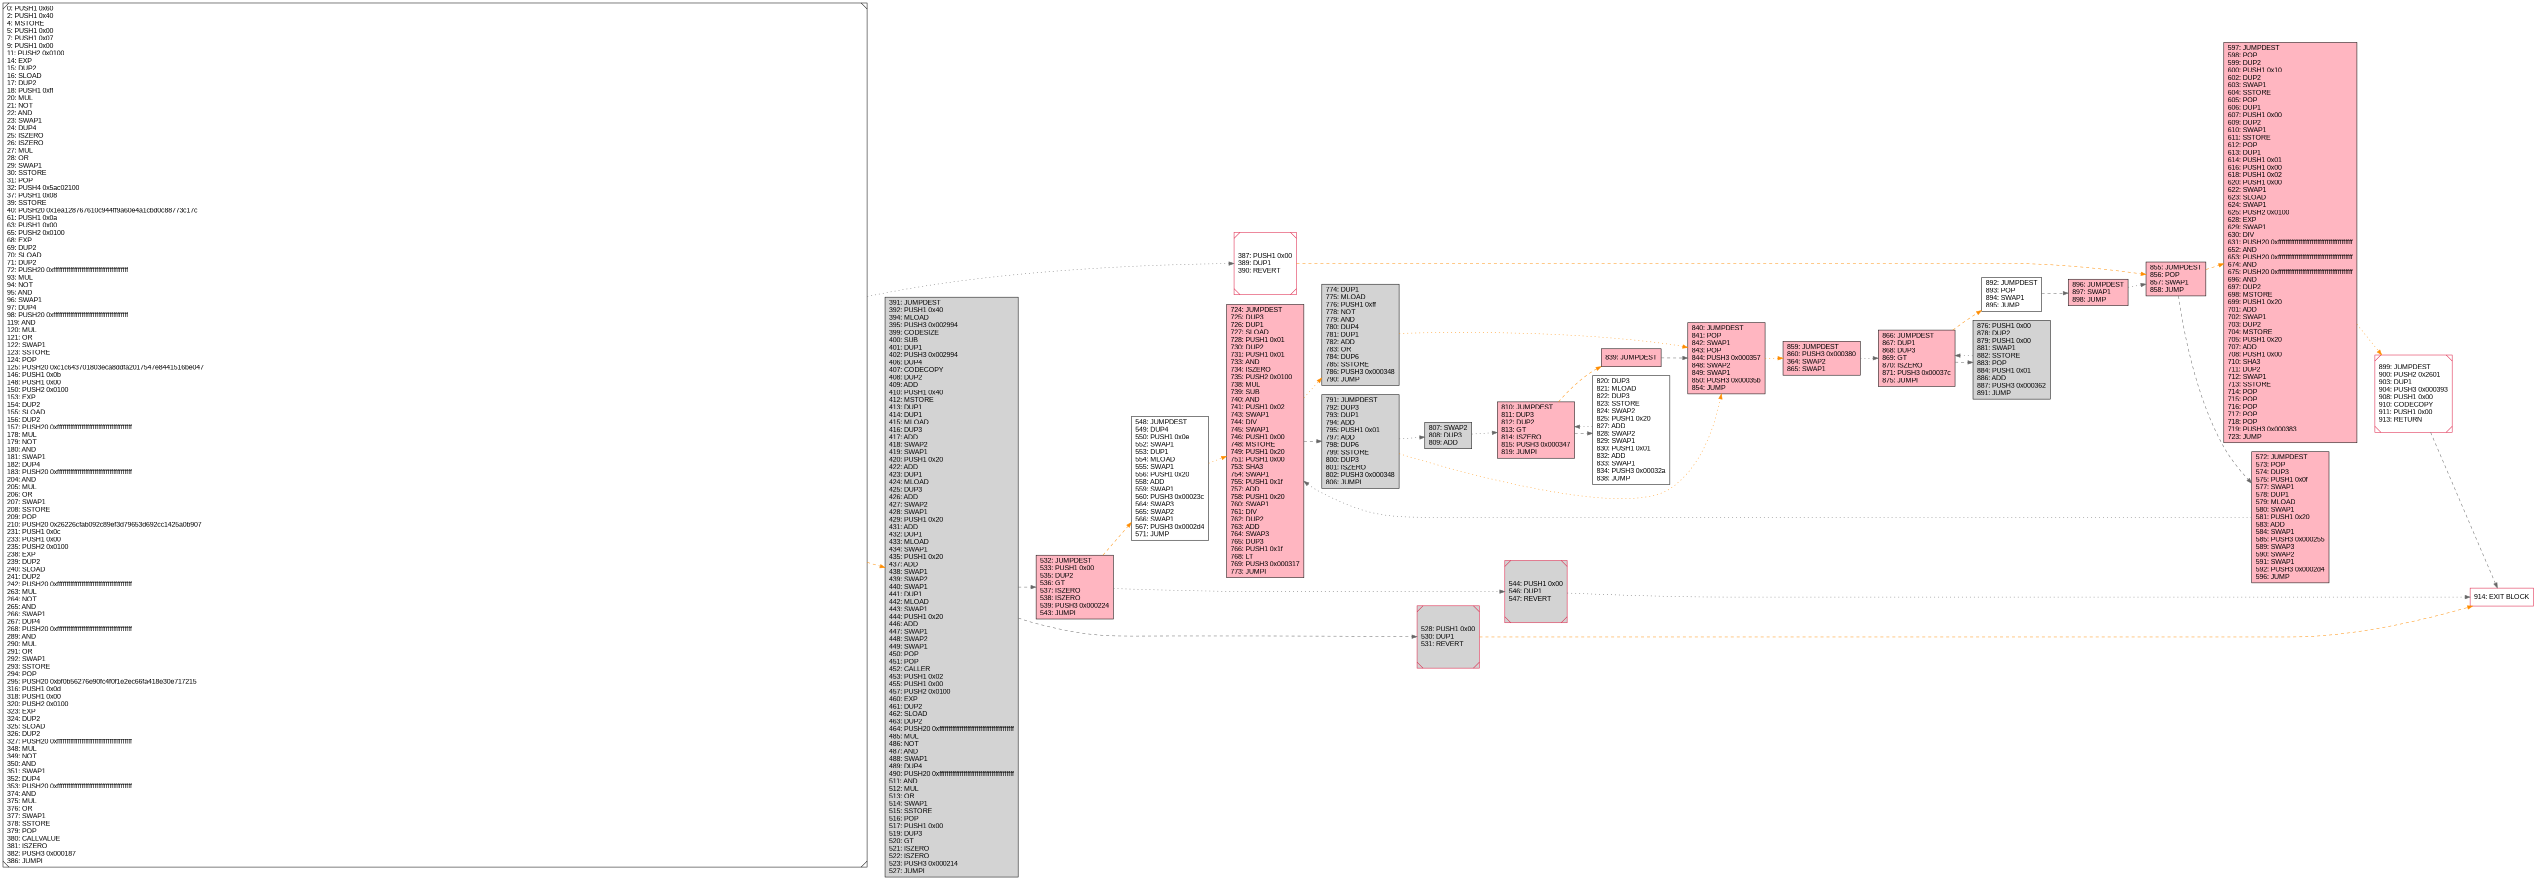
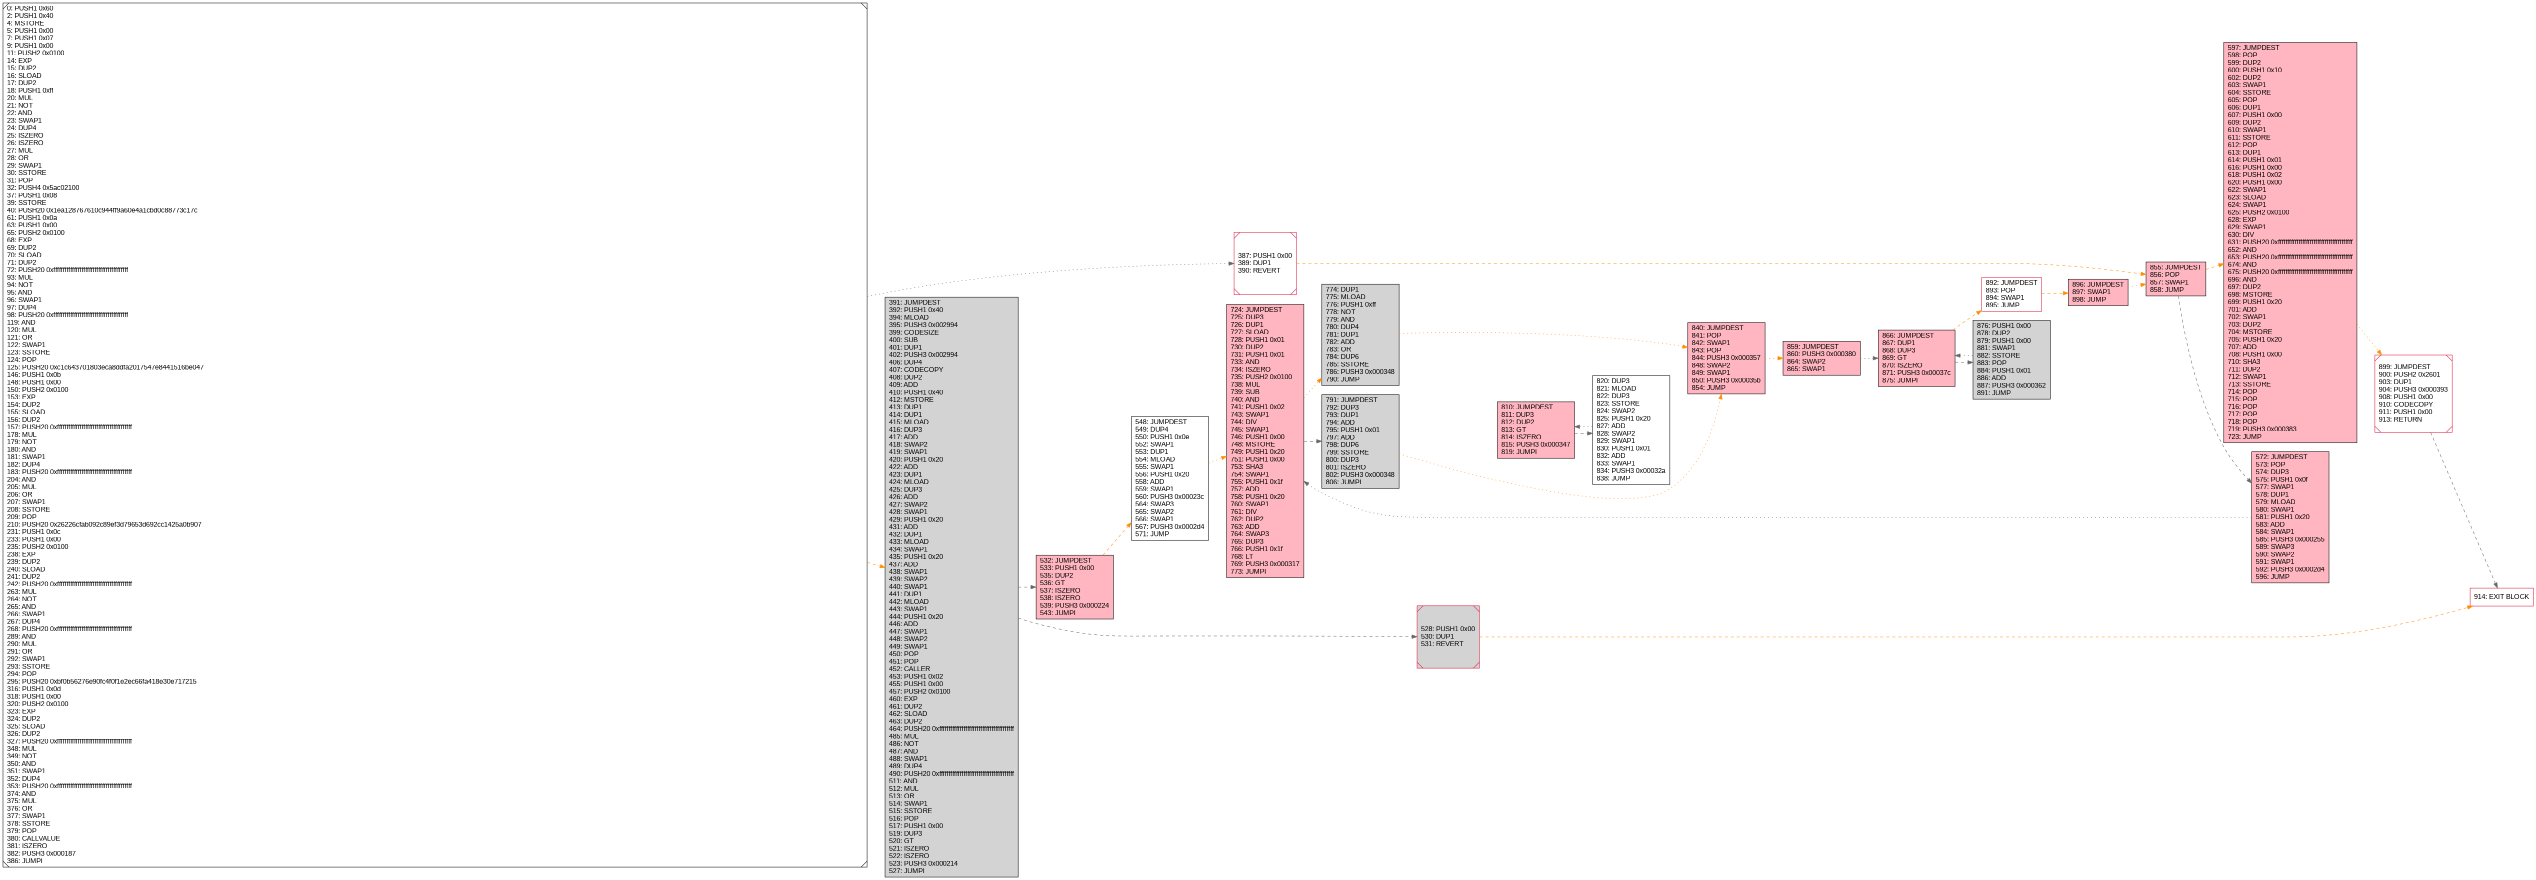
(2135, 286) -> (2135, 286)
(2052, 293) -> (2052, 293)
(2012, 294) -> (2012, 294)
(1631, 358) -> none
(1822, 358) -> (1822, 358)
(1448, 436) -> none
(1536, 592) -> none
